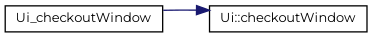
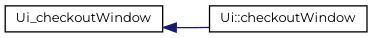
(180, 10) -> (193, 28)
